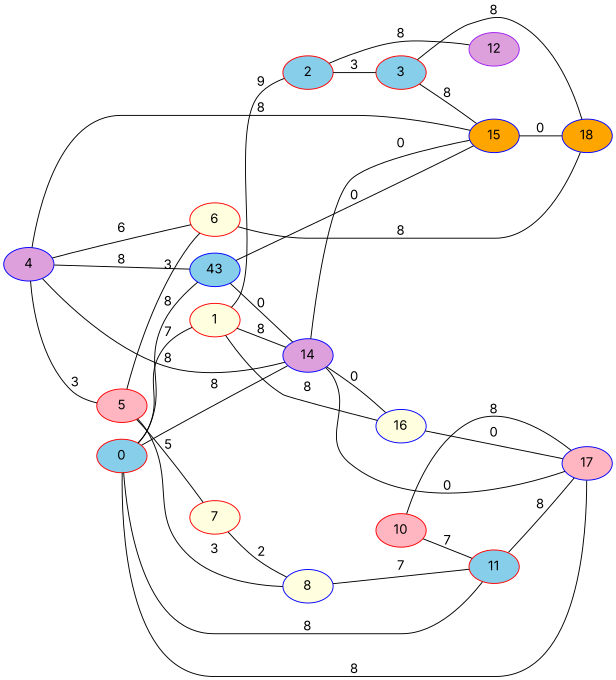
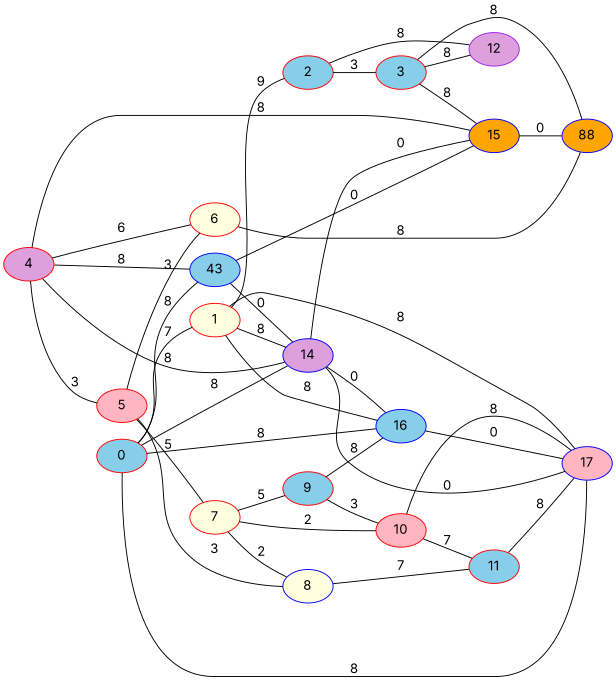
none -> (448, 61)
(587, 136) -> (587, 136)
(29, 264) -> (29, 264)
none -> (414, 342)
(401, 426) -> (401, 426)
none -> (308, 489)
none -> (307, 529)
(257, 634) -> (261, 441)
